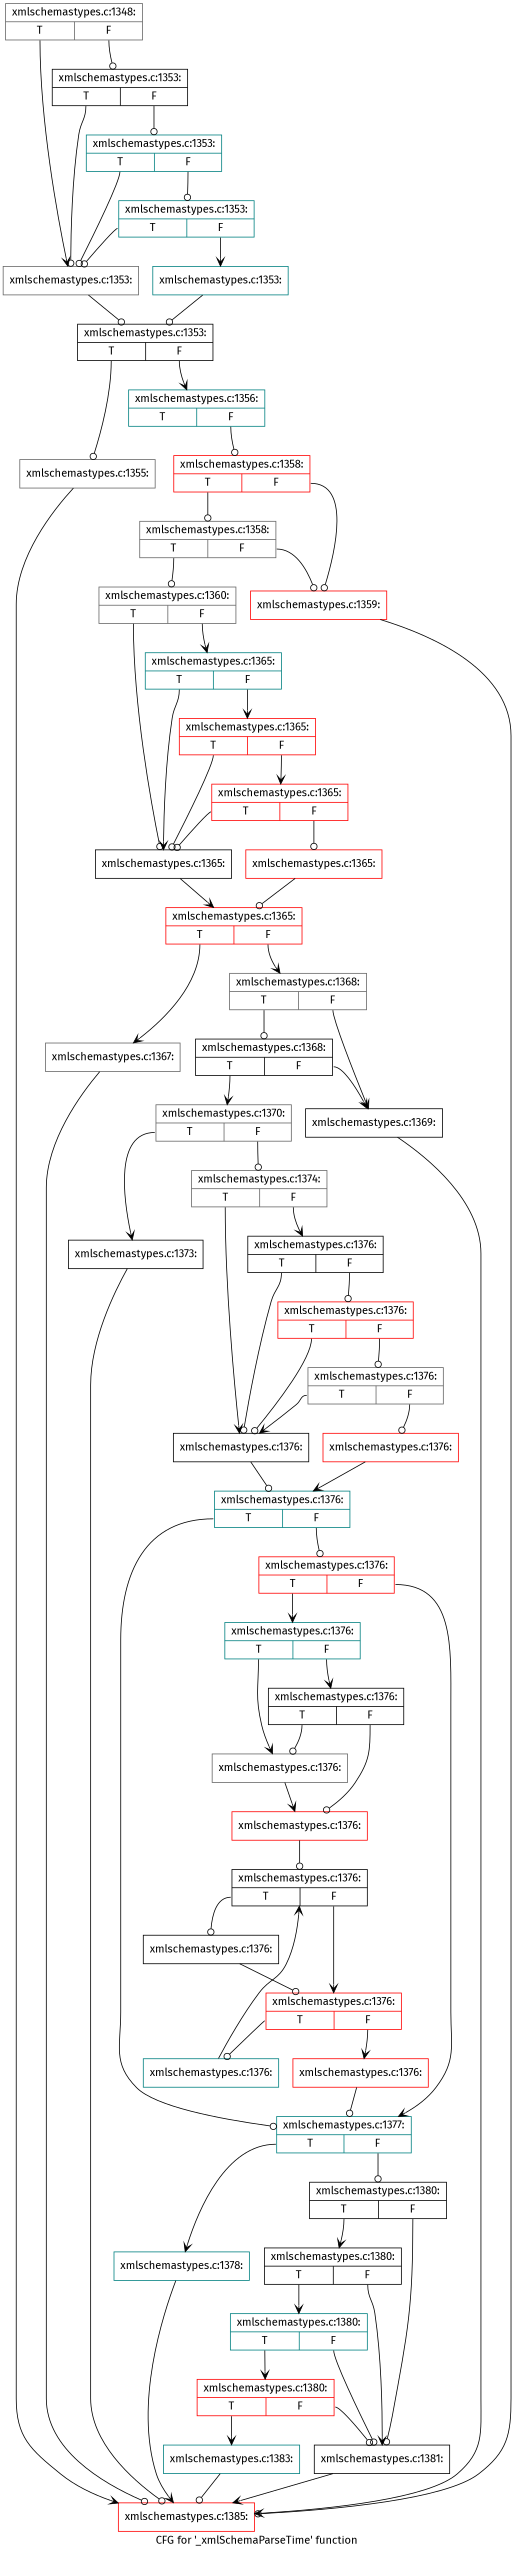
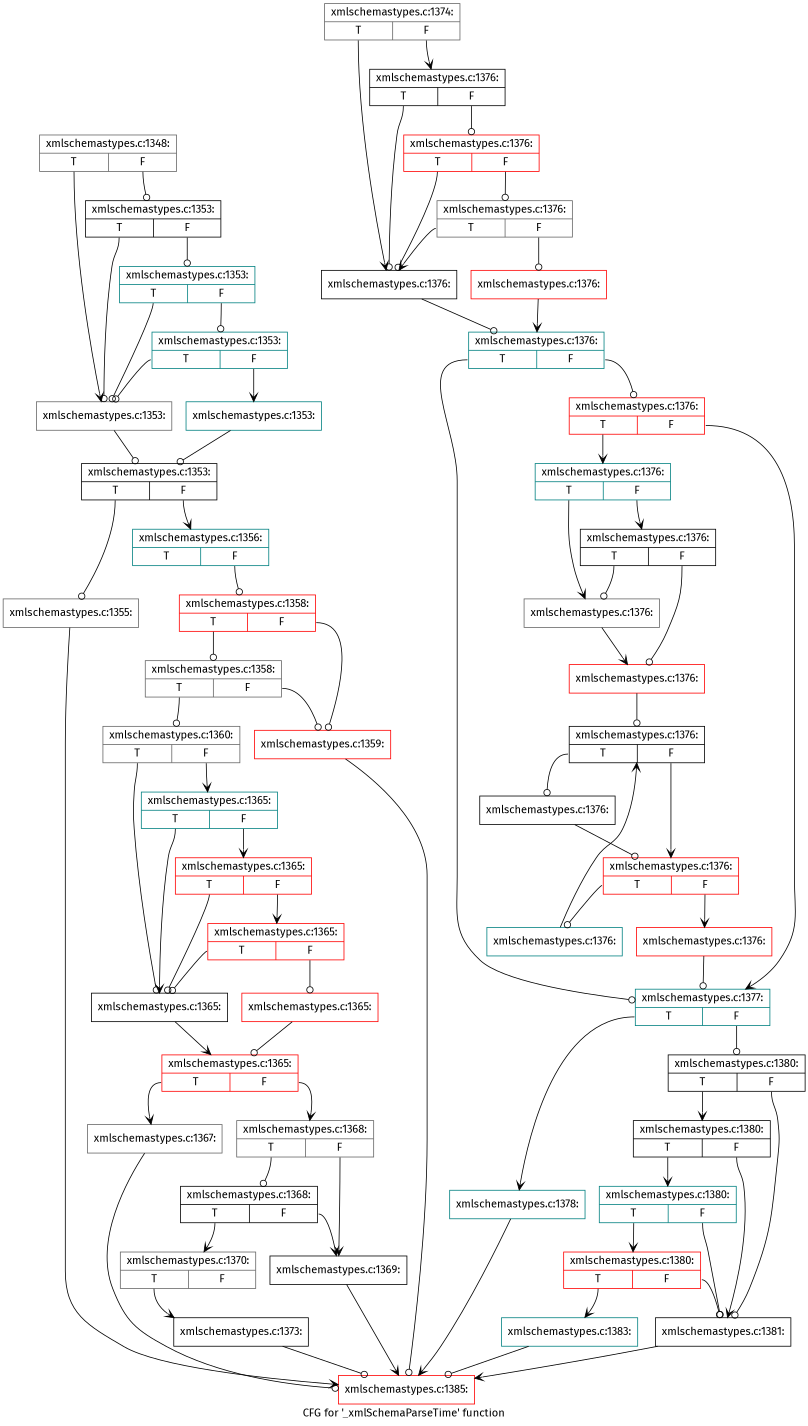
(258, 1153) -> none
